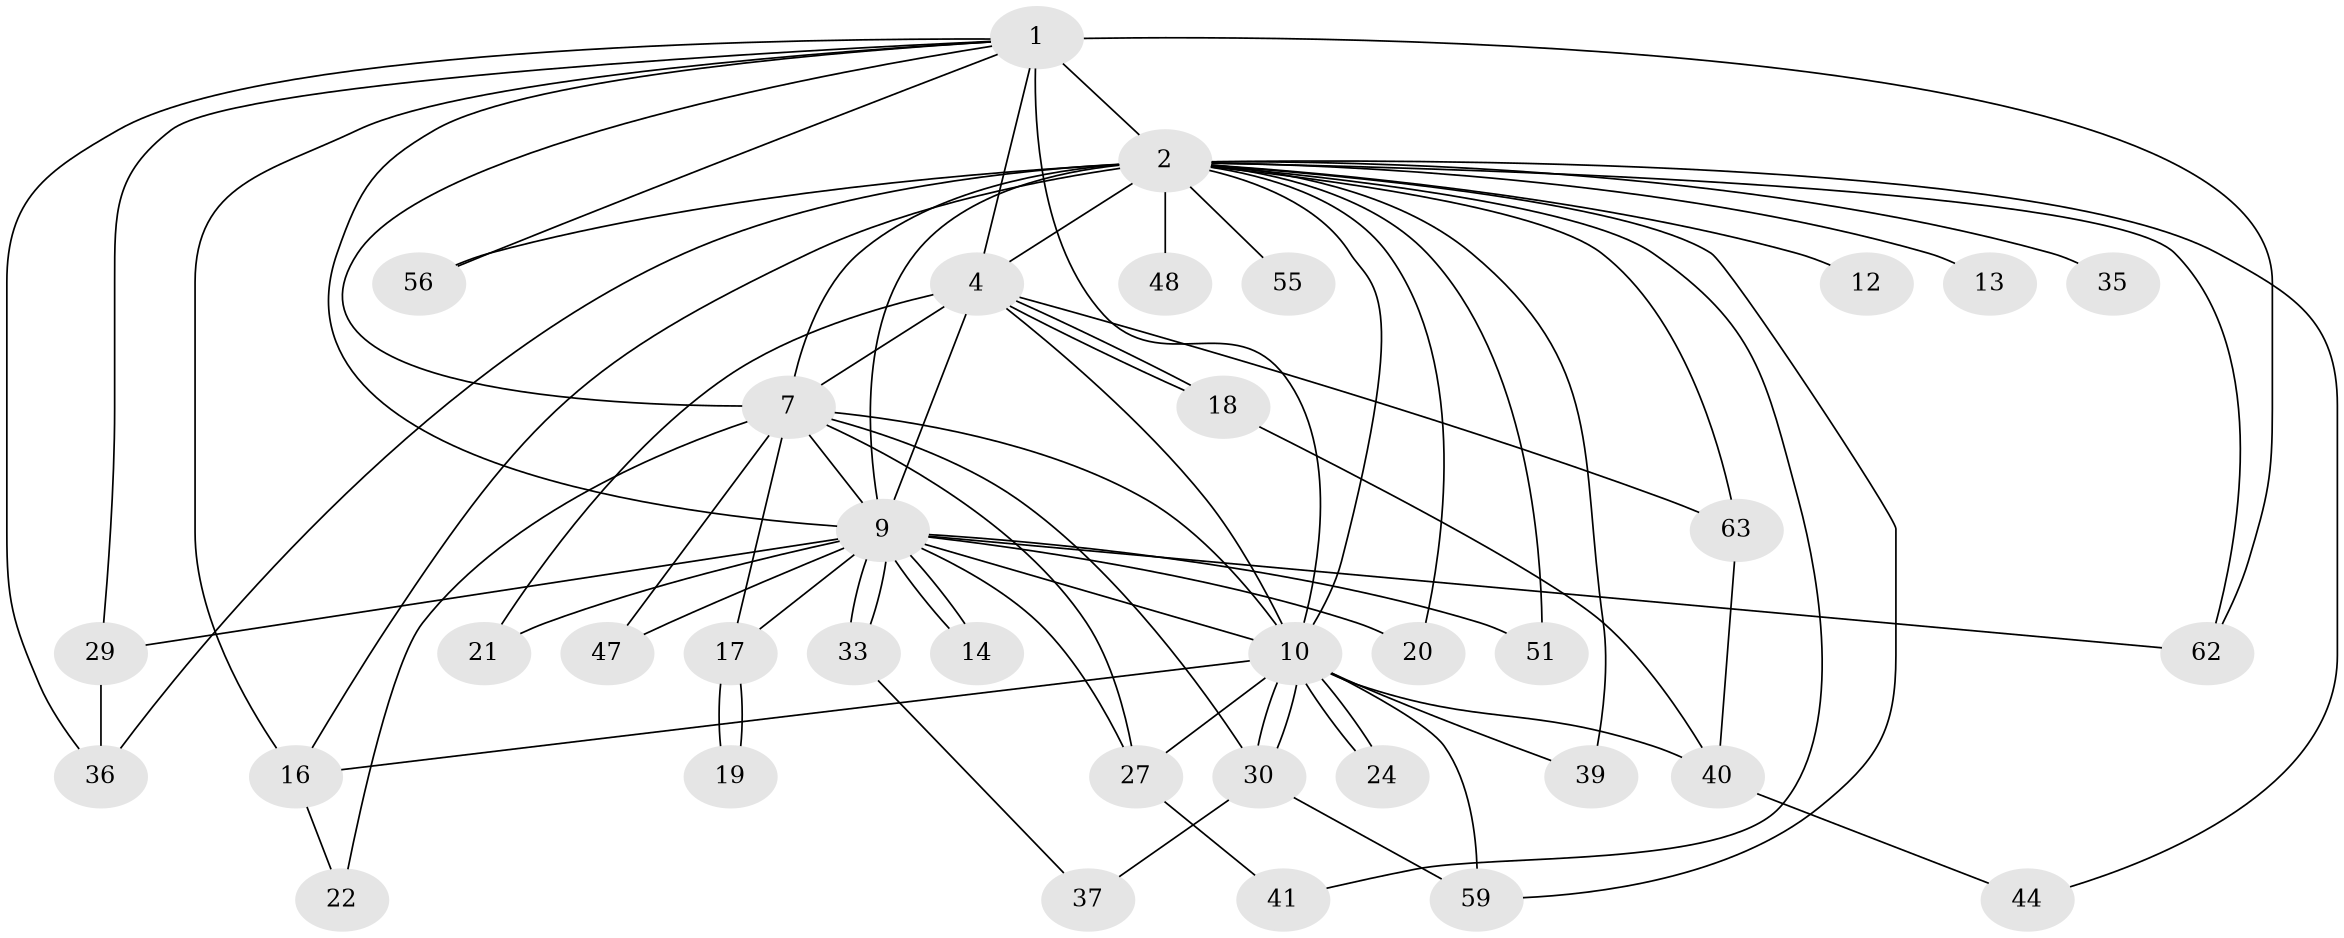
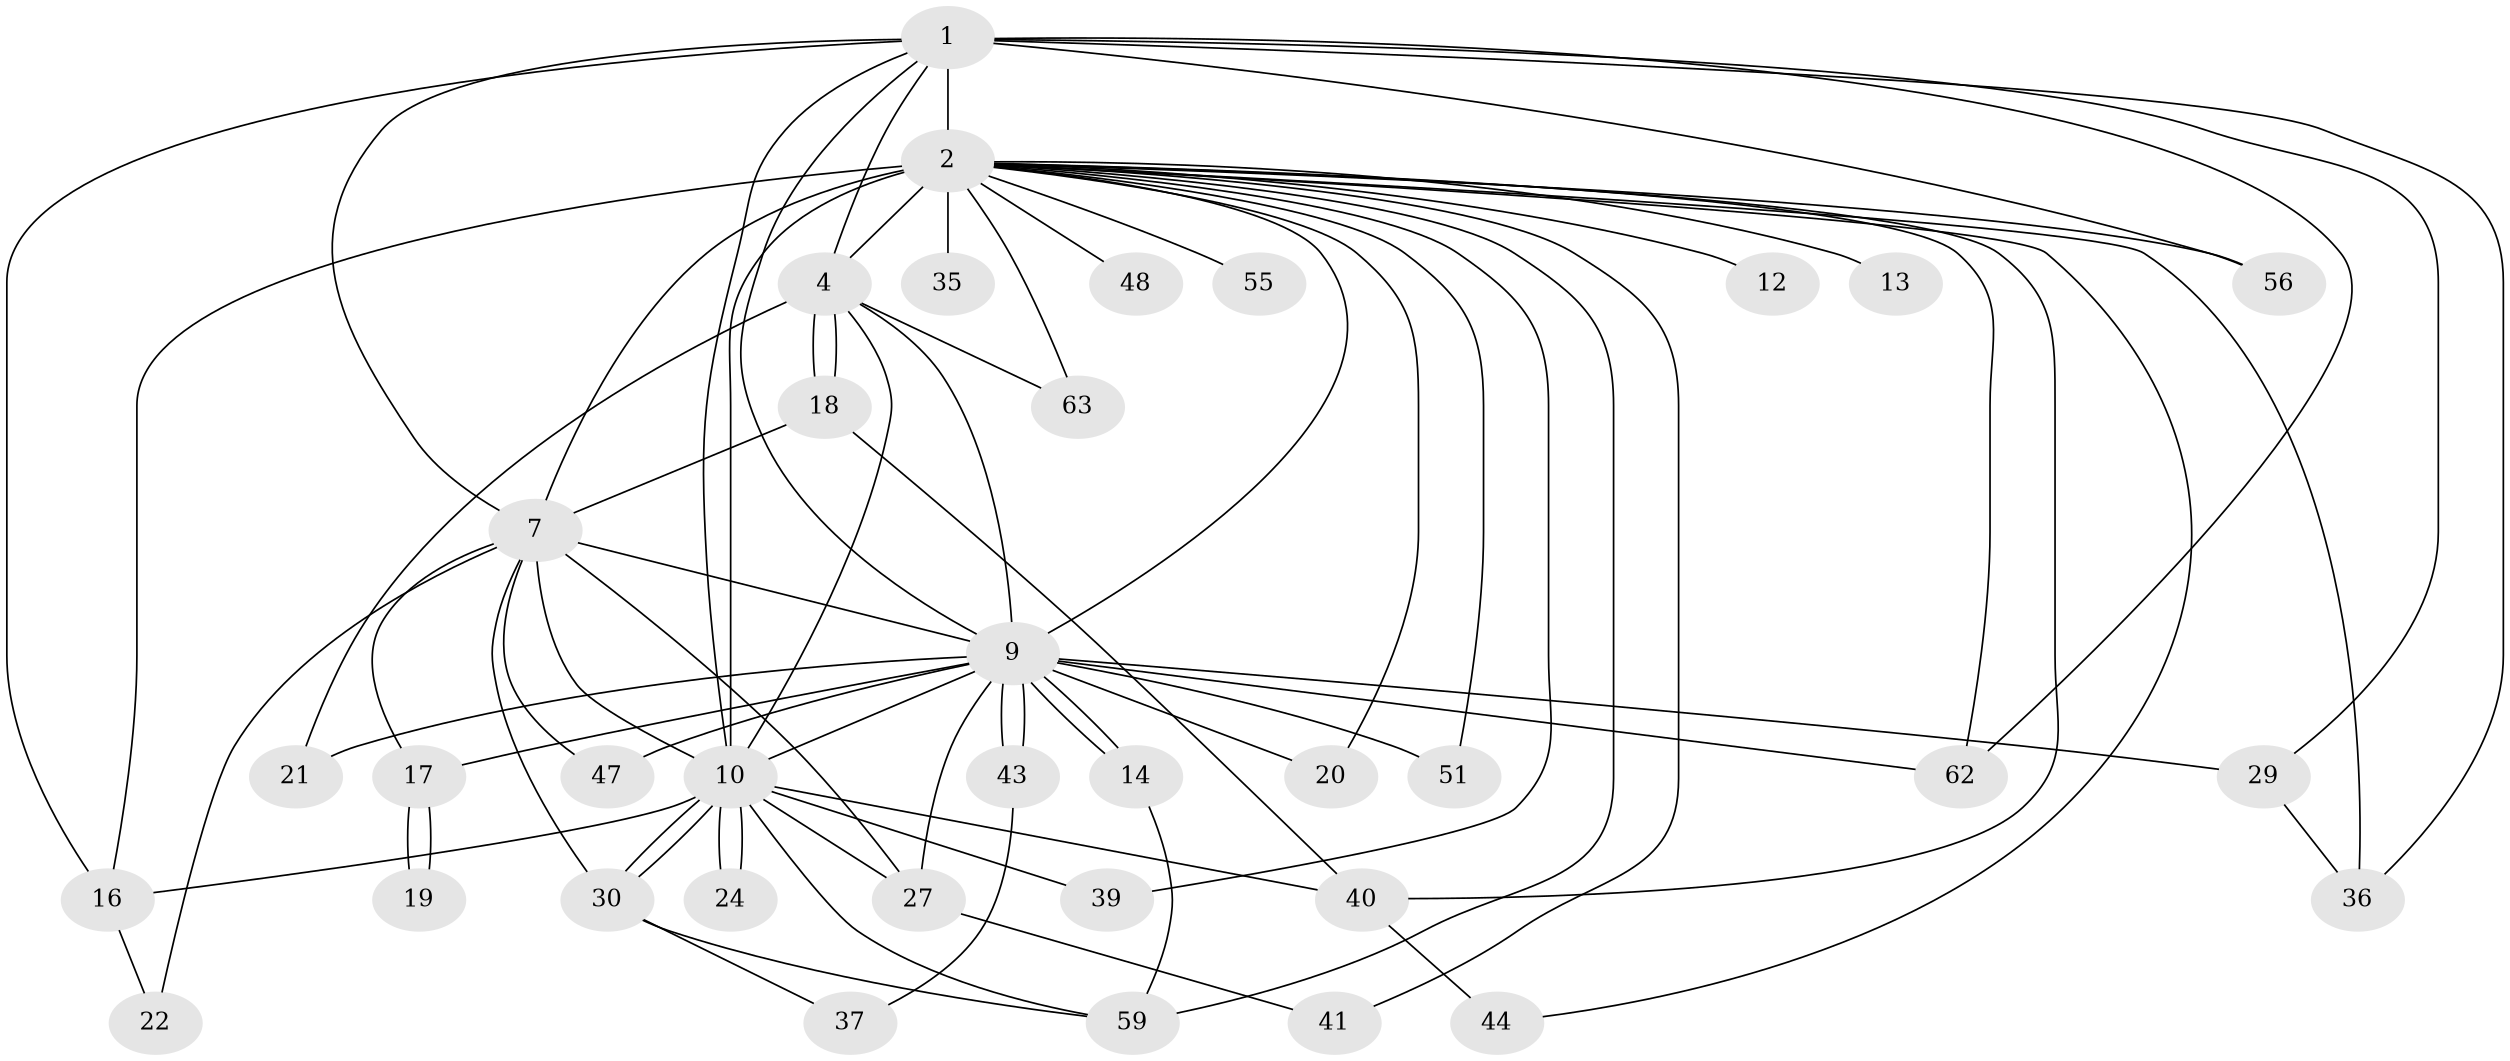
(889, 342) -> (680, 469)
(854, 654) -> (1013, 777)
(1727, 654) -> (2052, 335)
none -> (1172, 900)
